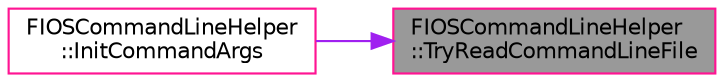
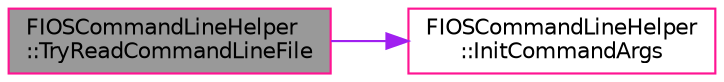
(344, 41) -> (358, 41)
